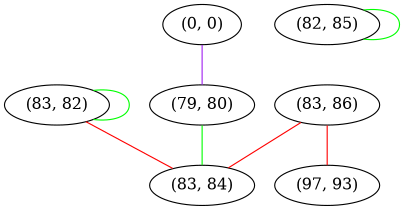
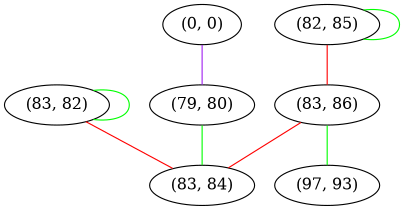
none -> (327, 65)
(327, 145) -> (327, 145)
